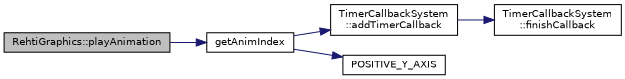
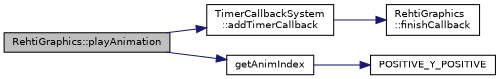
(558, 20) -> (433, 20)
(307, 34) -> (181, 31)
(394, 65) -> (433, 65)
